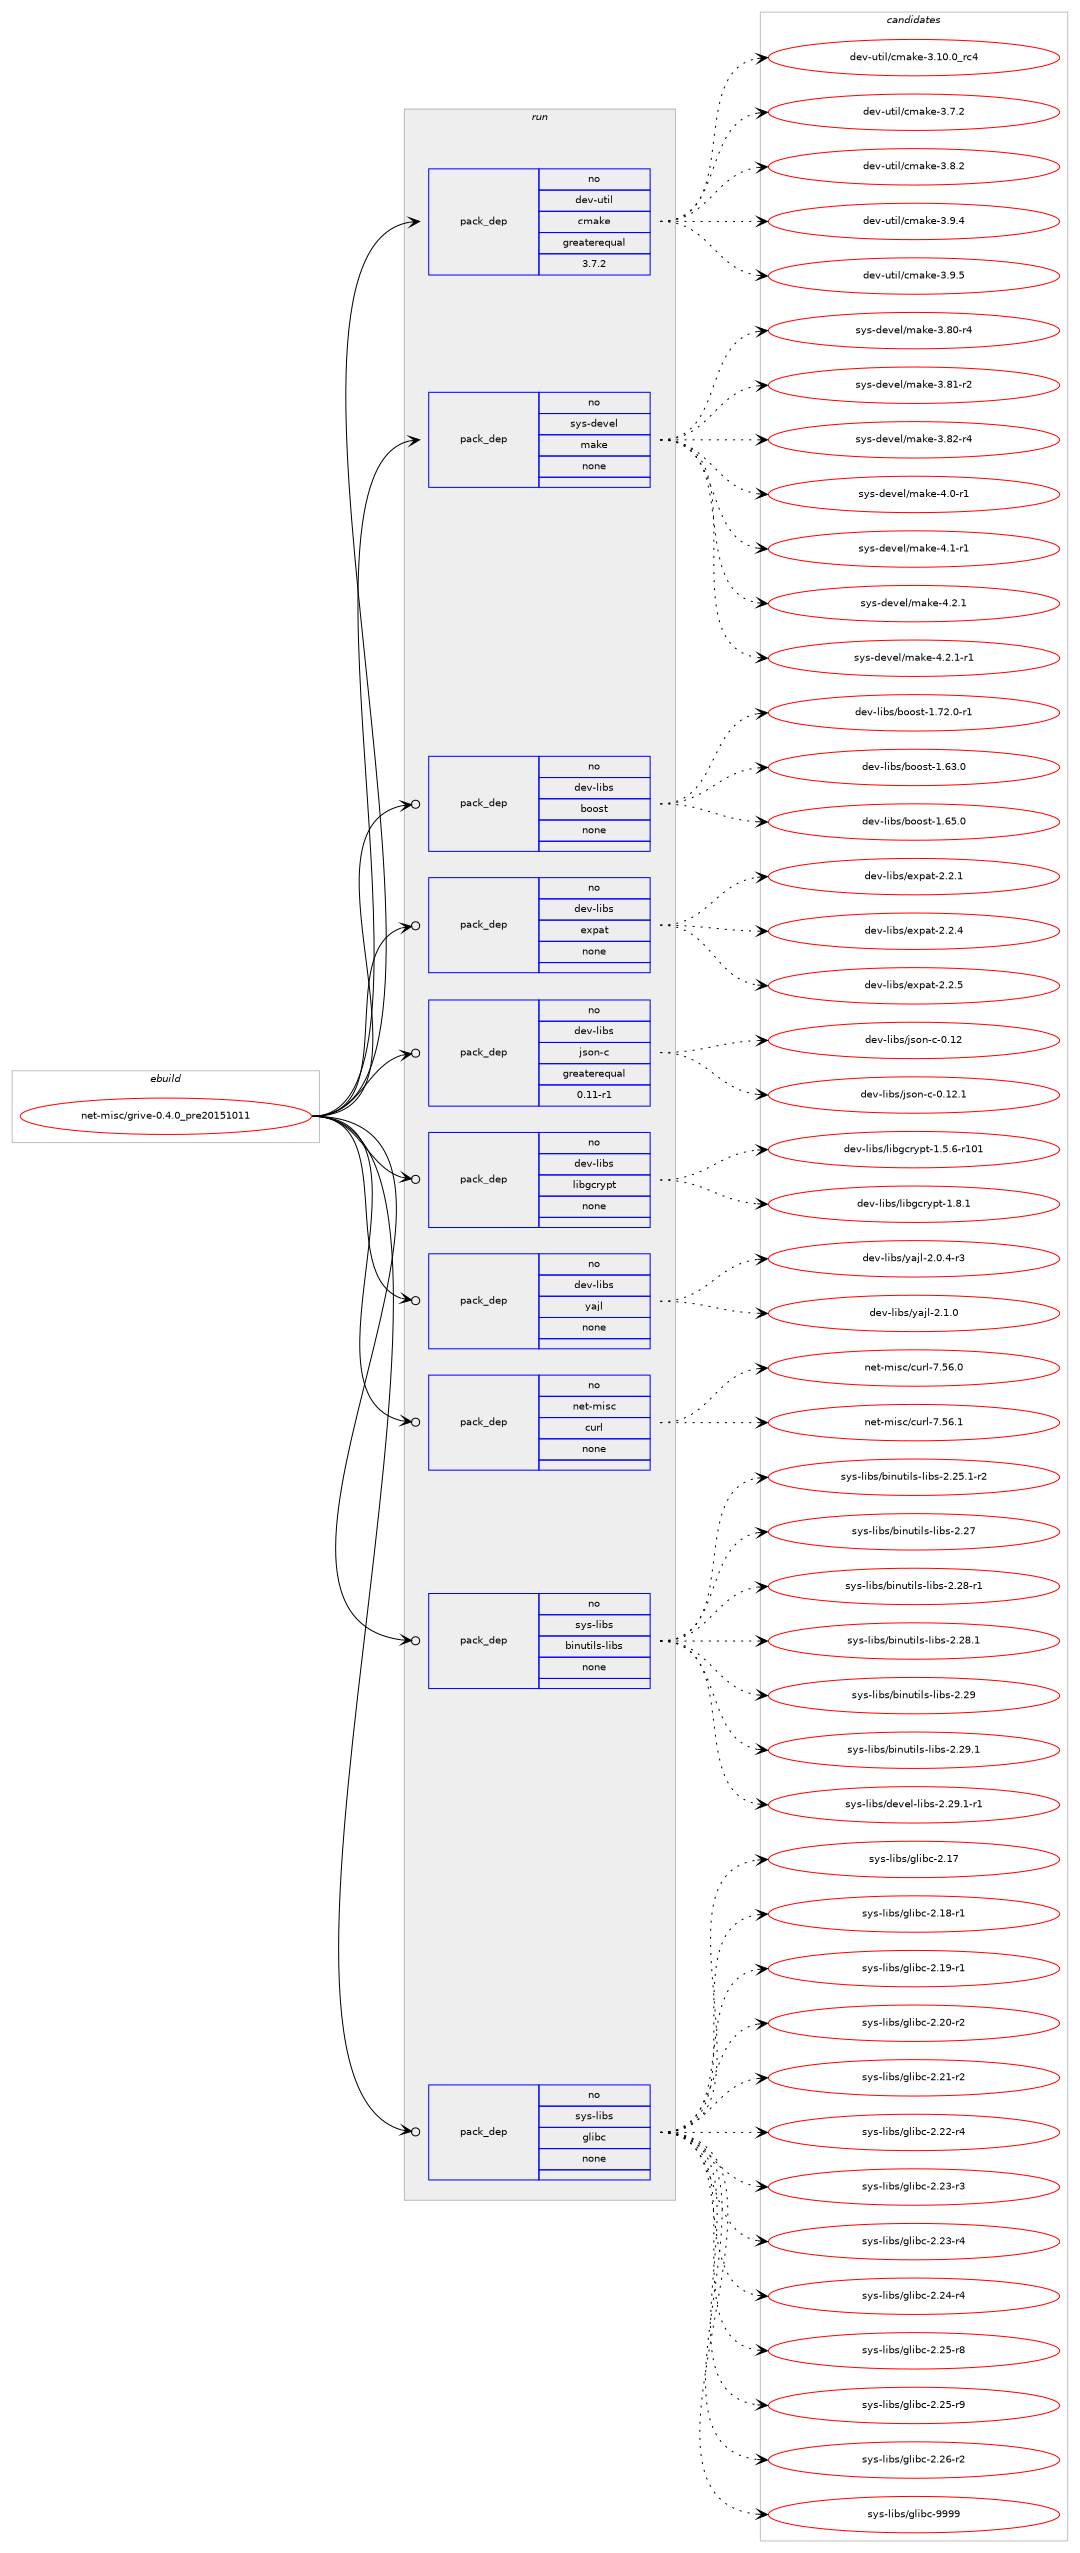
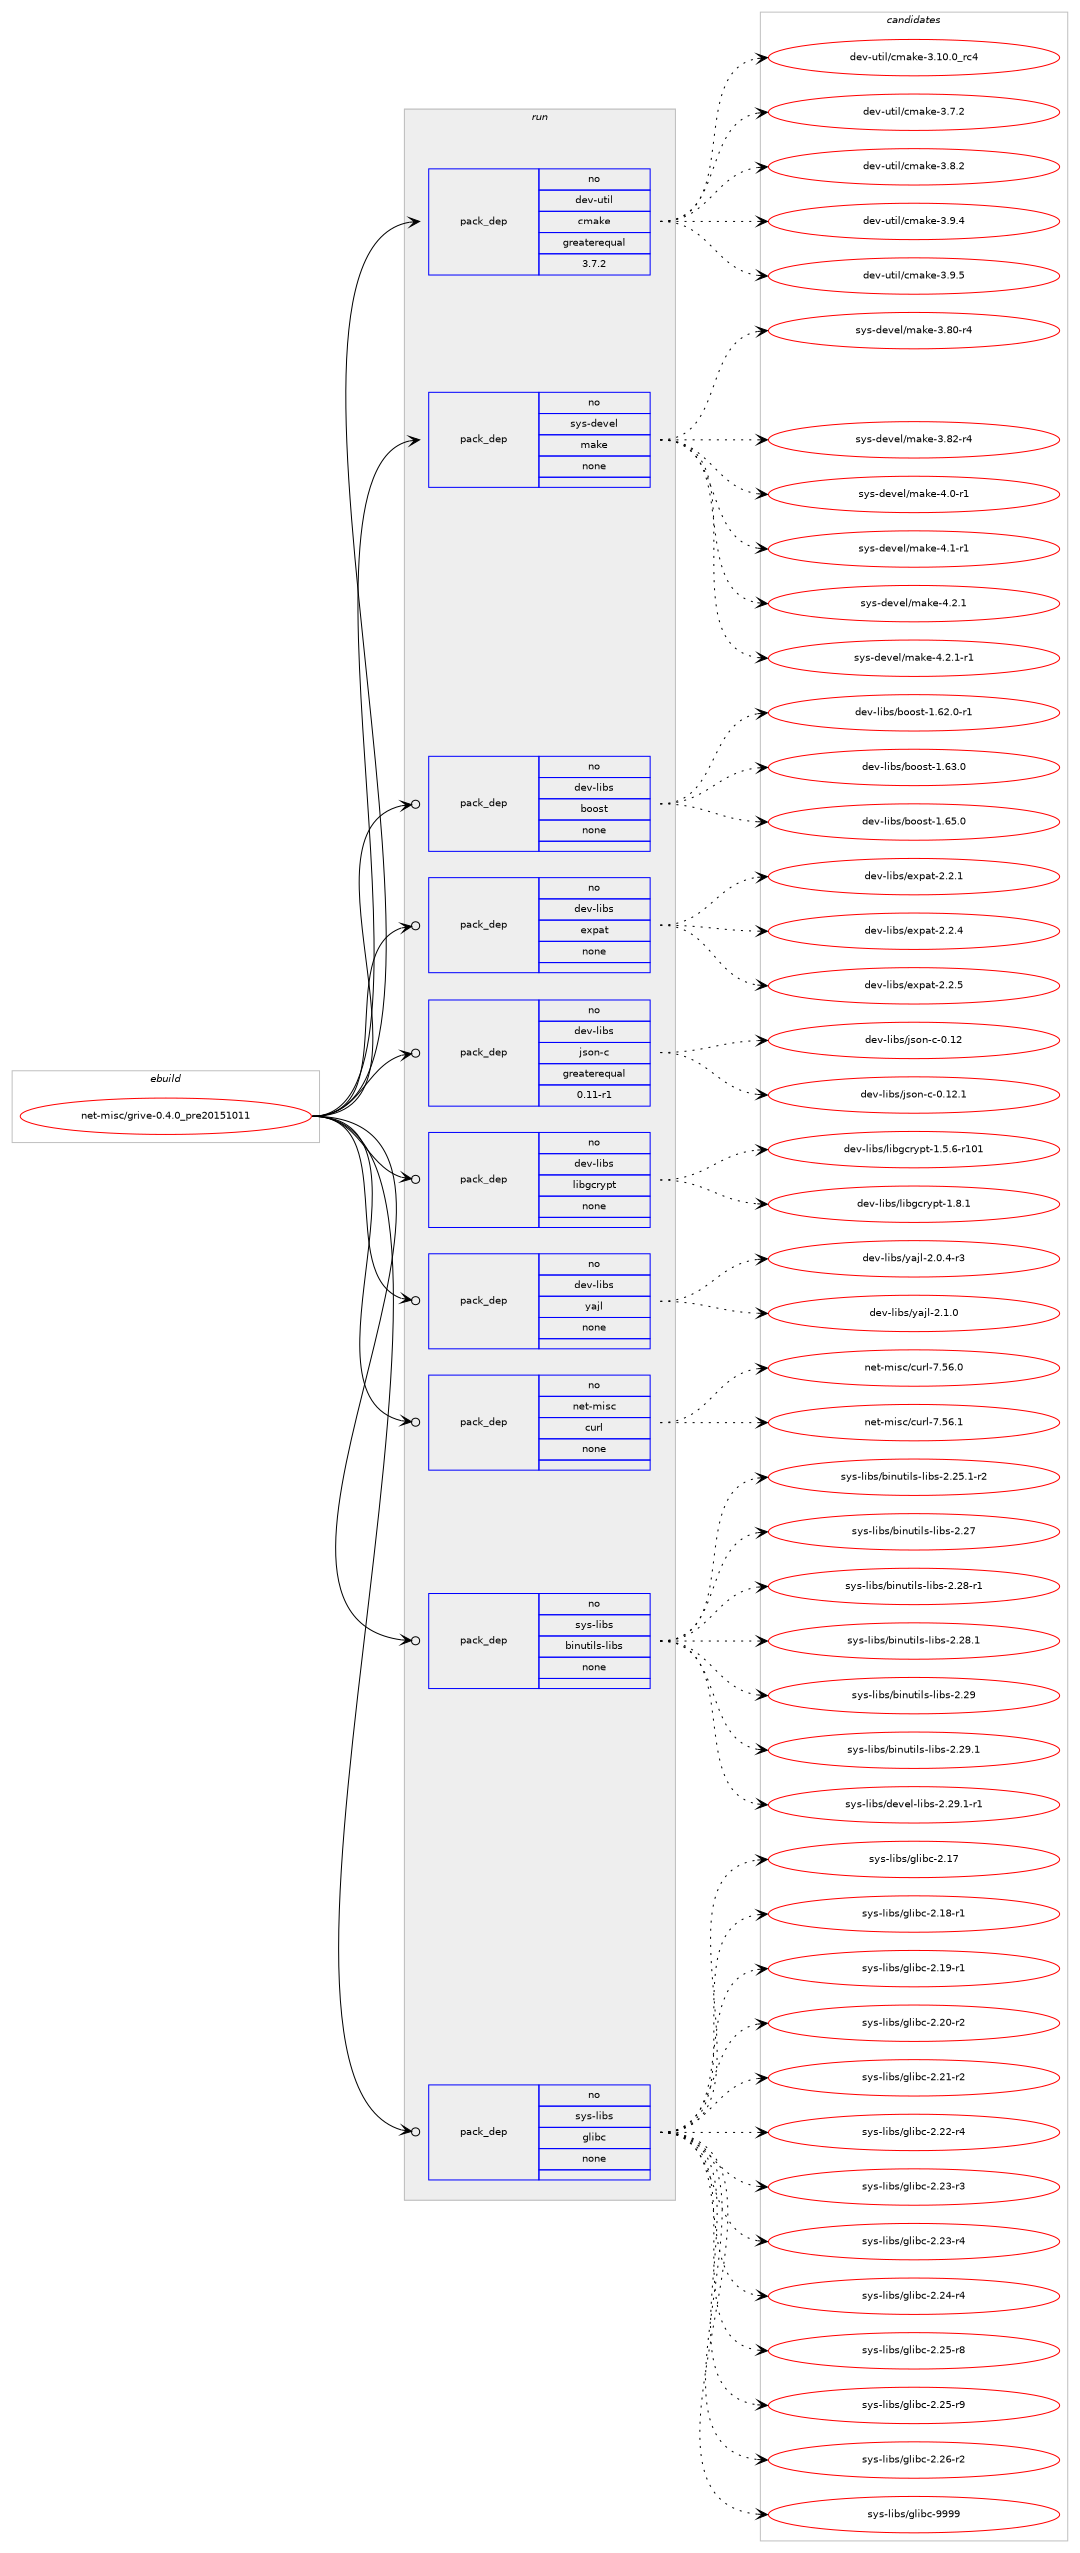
(914, 385) -> none
(914, 713) -> (914, 713)
